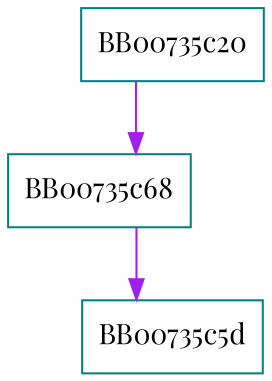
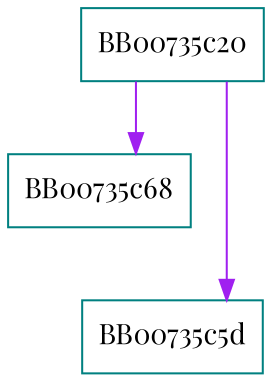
(136, 253) -> (227, 181)
